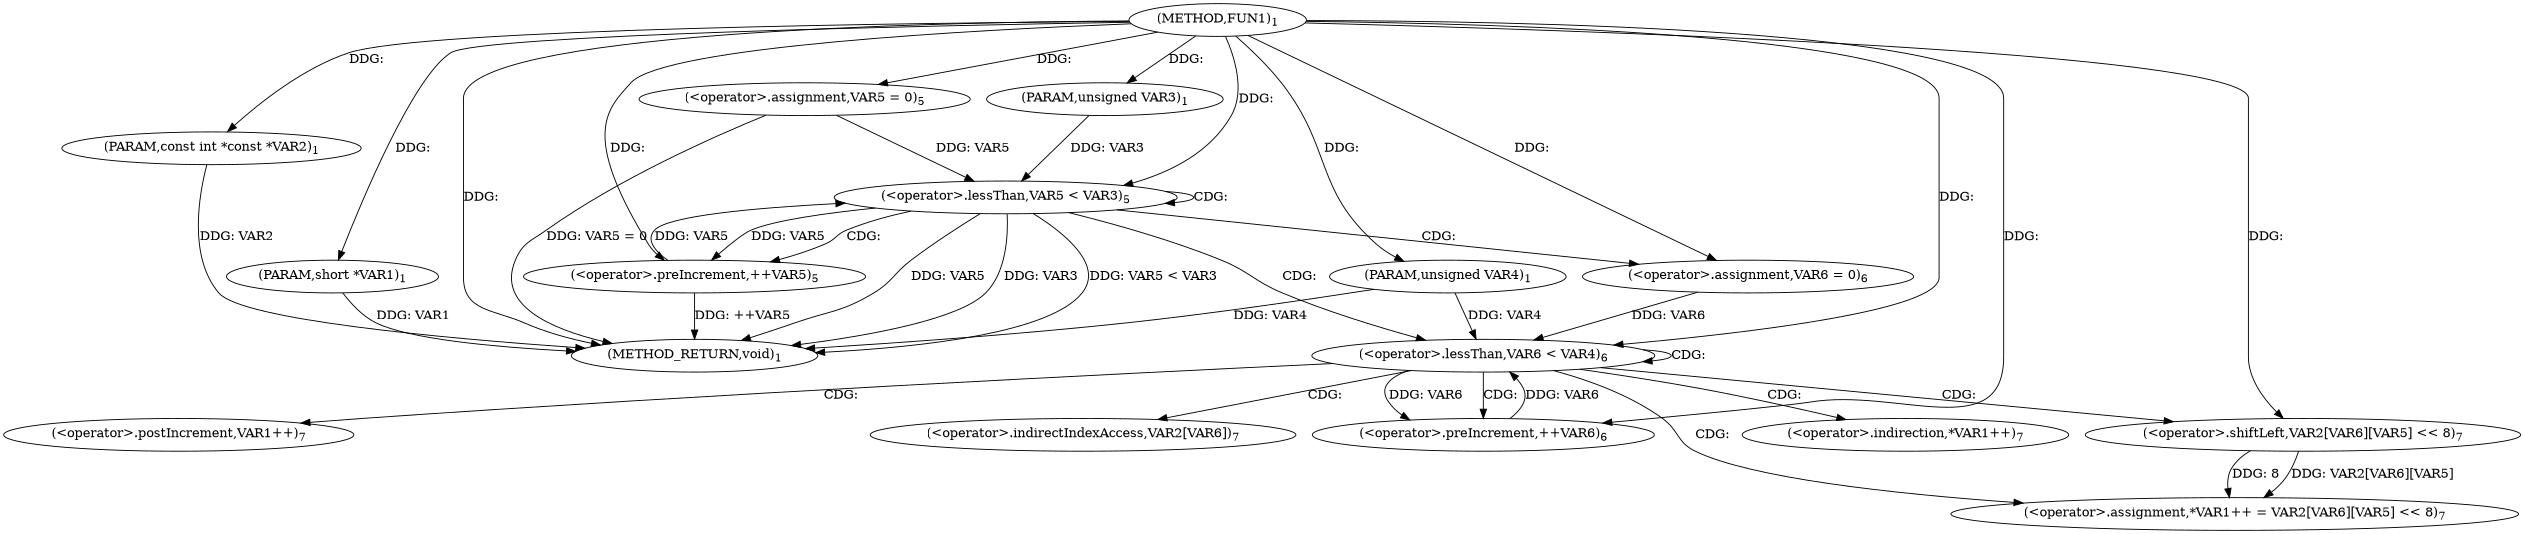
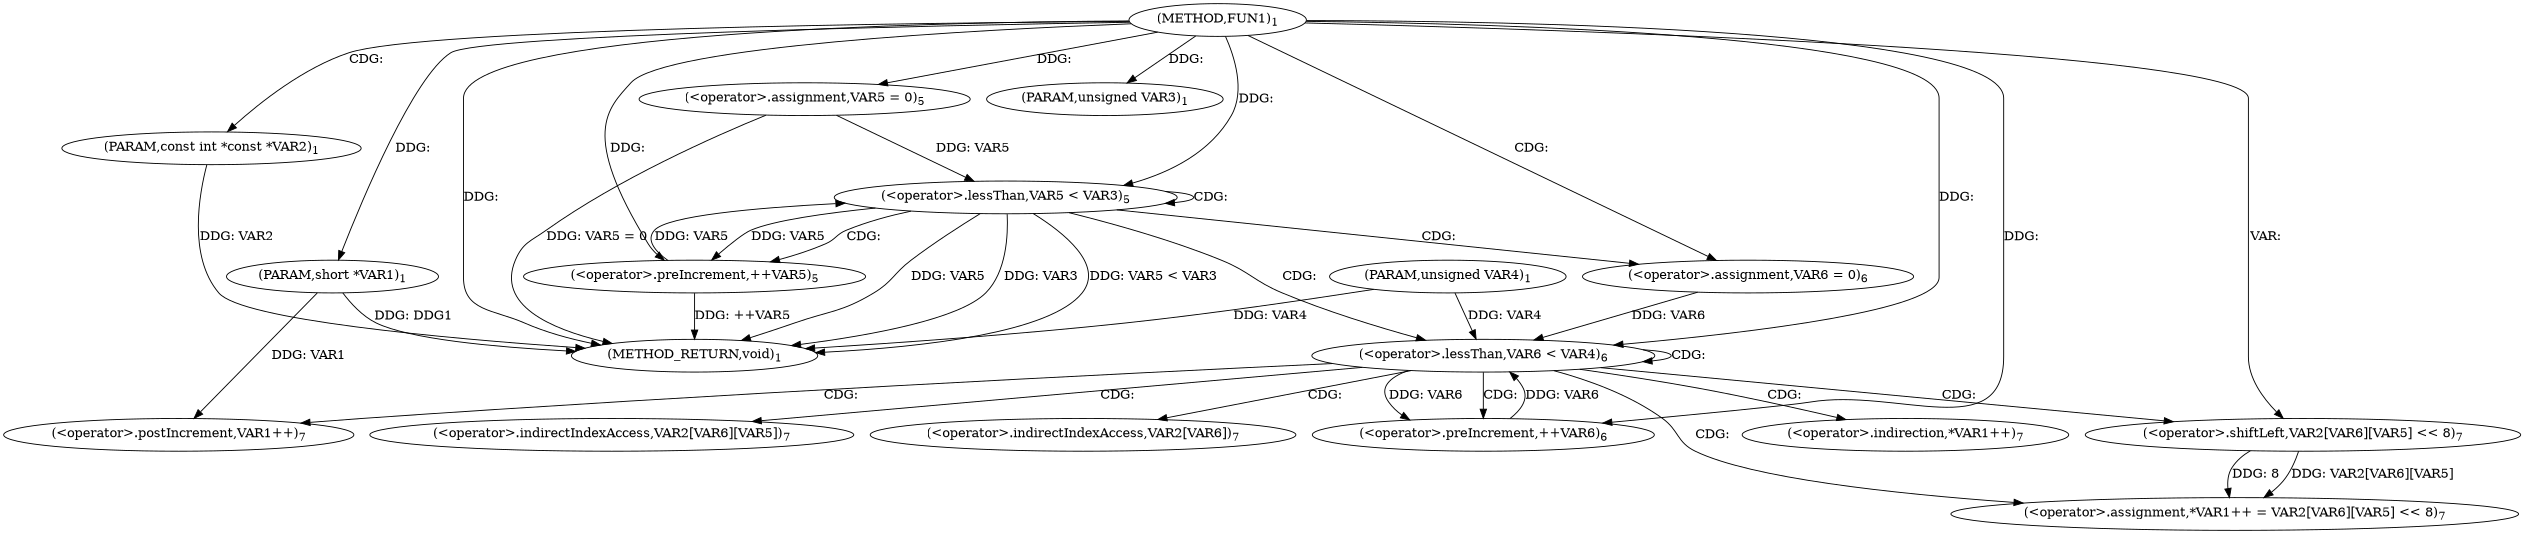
(368, 60) -> (368, 60)
(1059, 145) -> none
(1317, 147) -> none
(1534, 148) -> (1534, 148)
(2268, 237) -> (2268, 237)
(413, 316) -> (413, 316)
none -> (259, 352)
none -> (612, 435)
